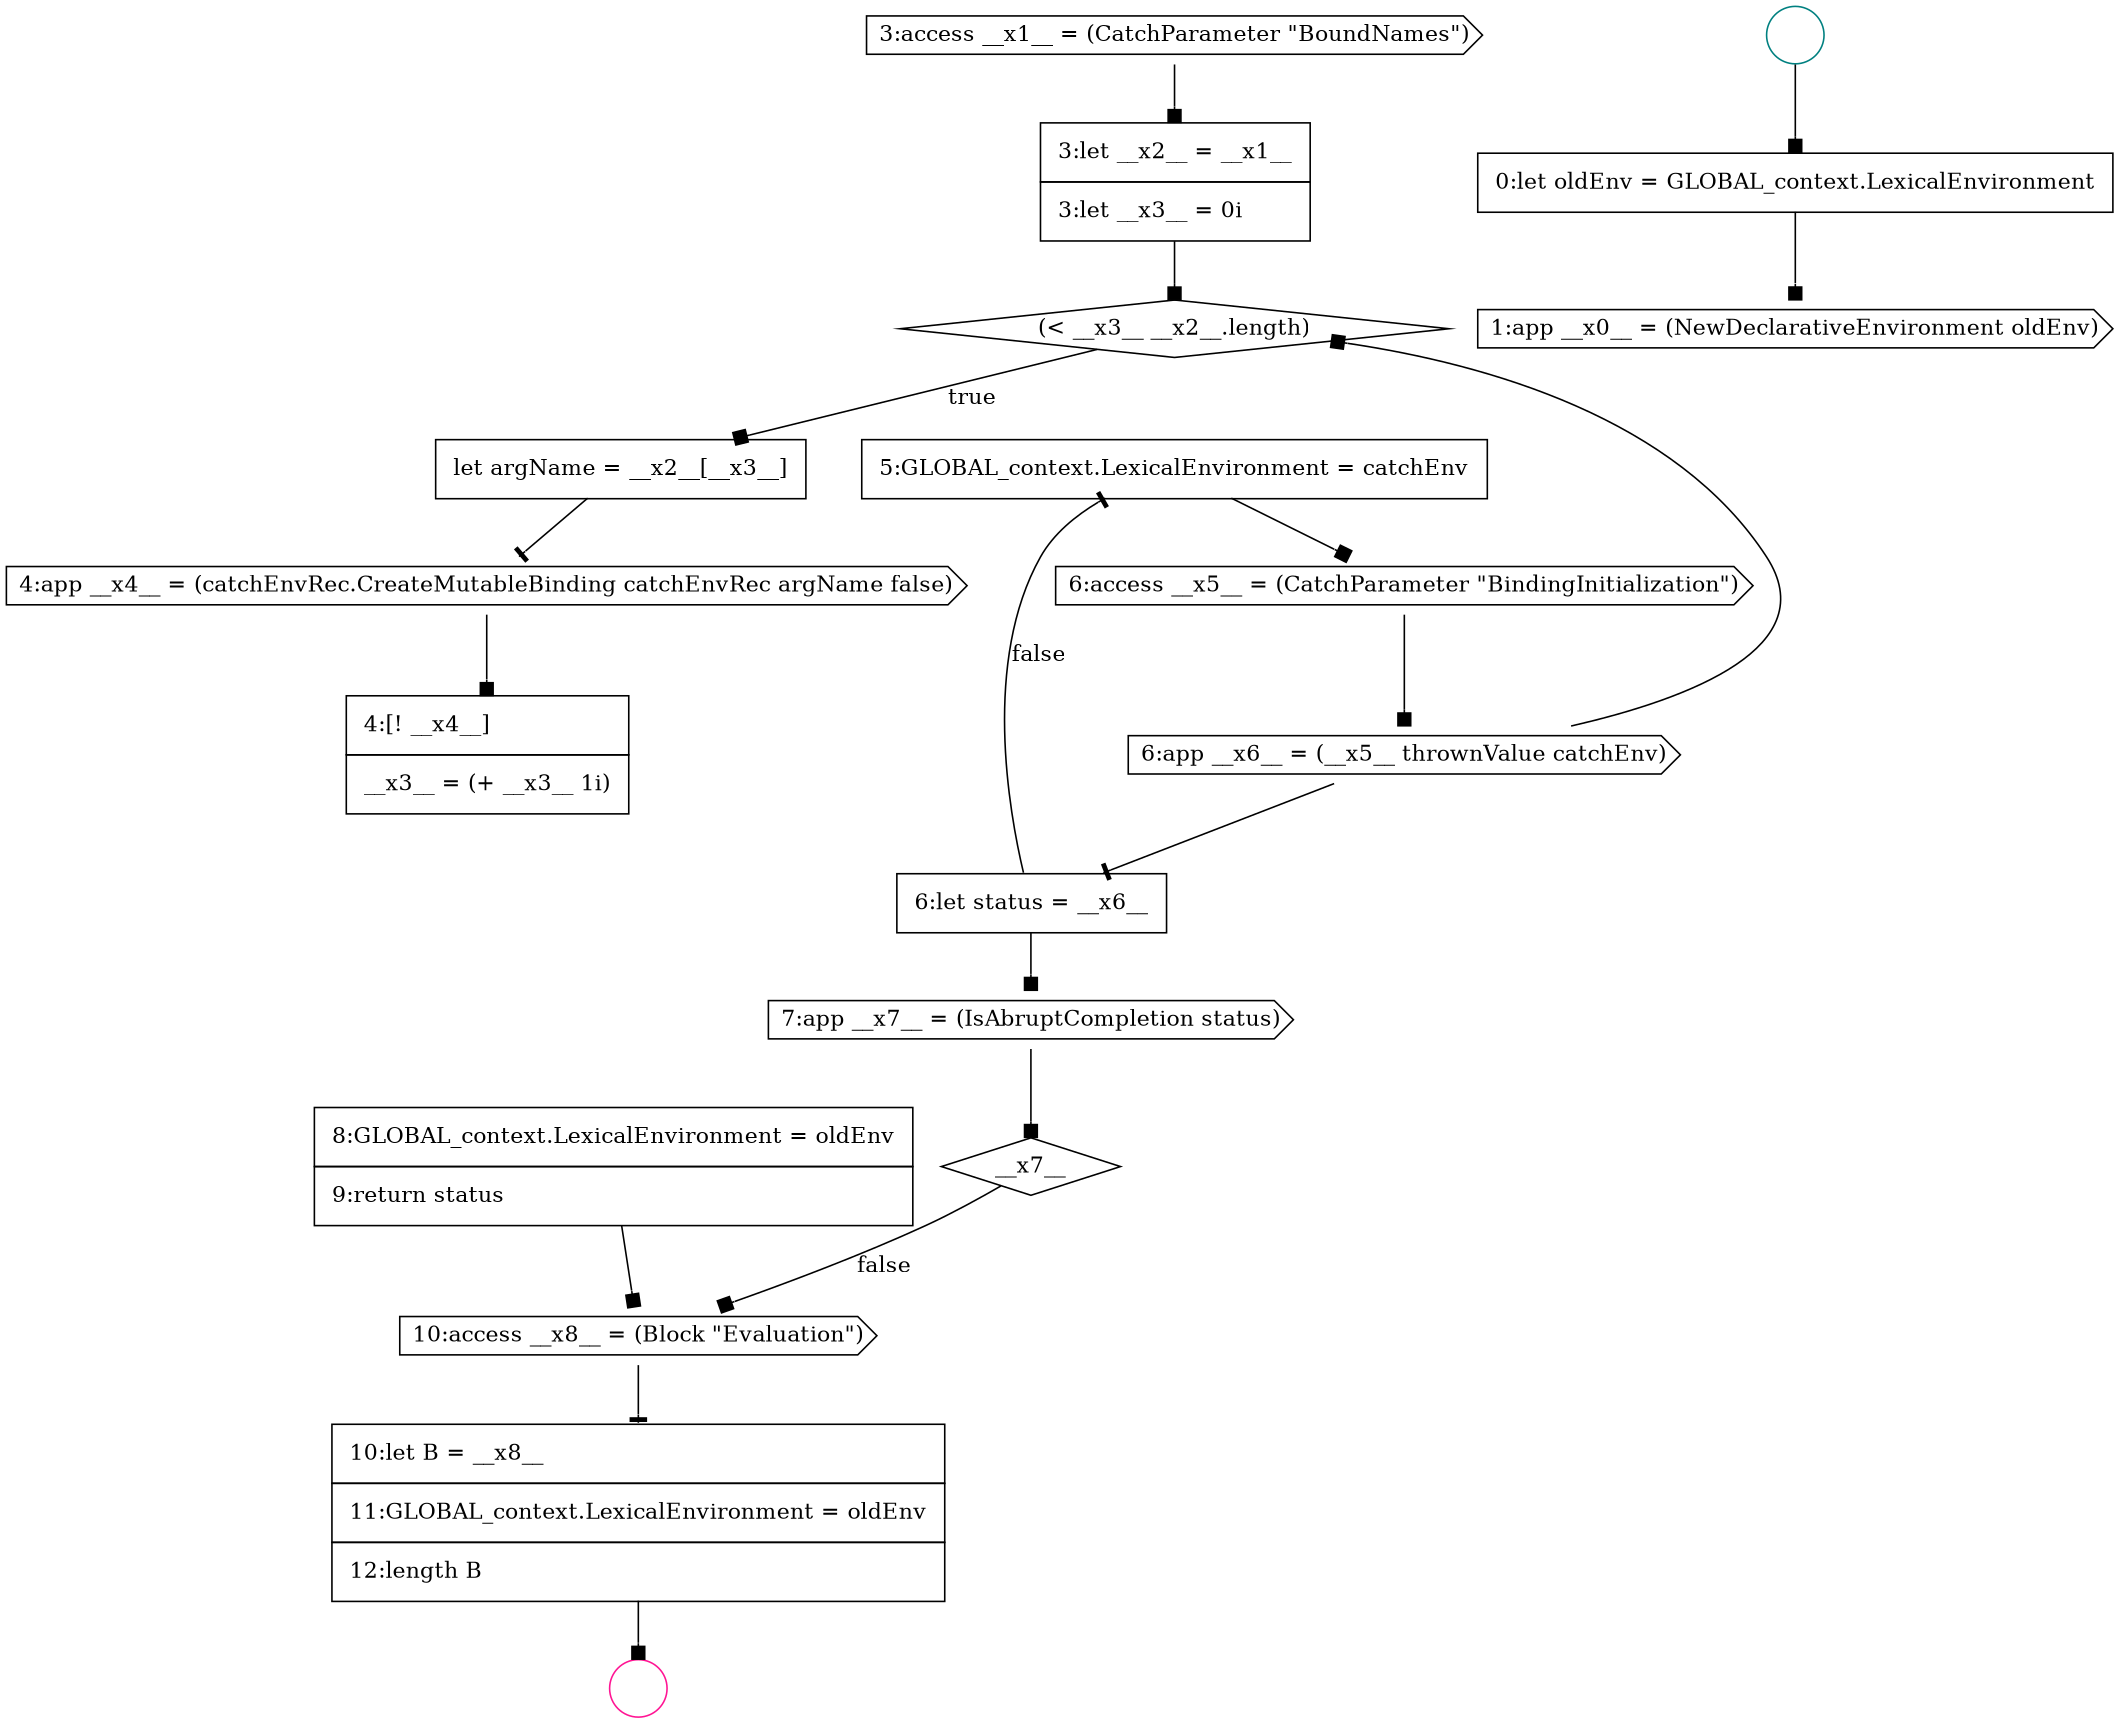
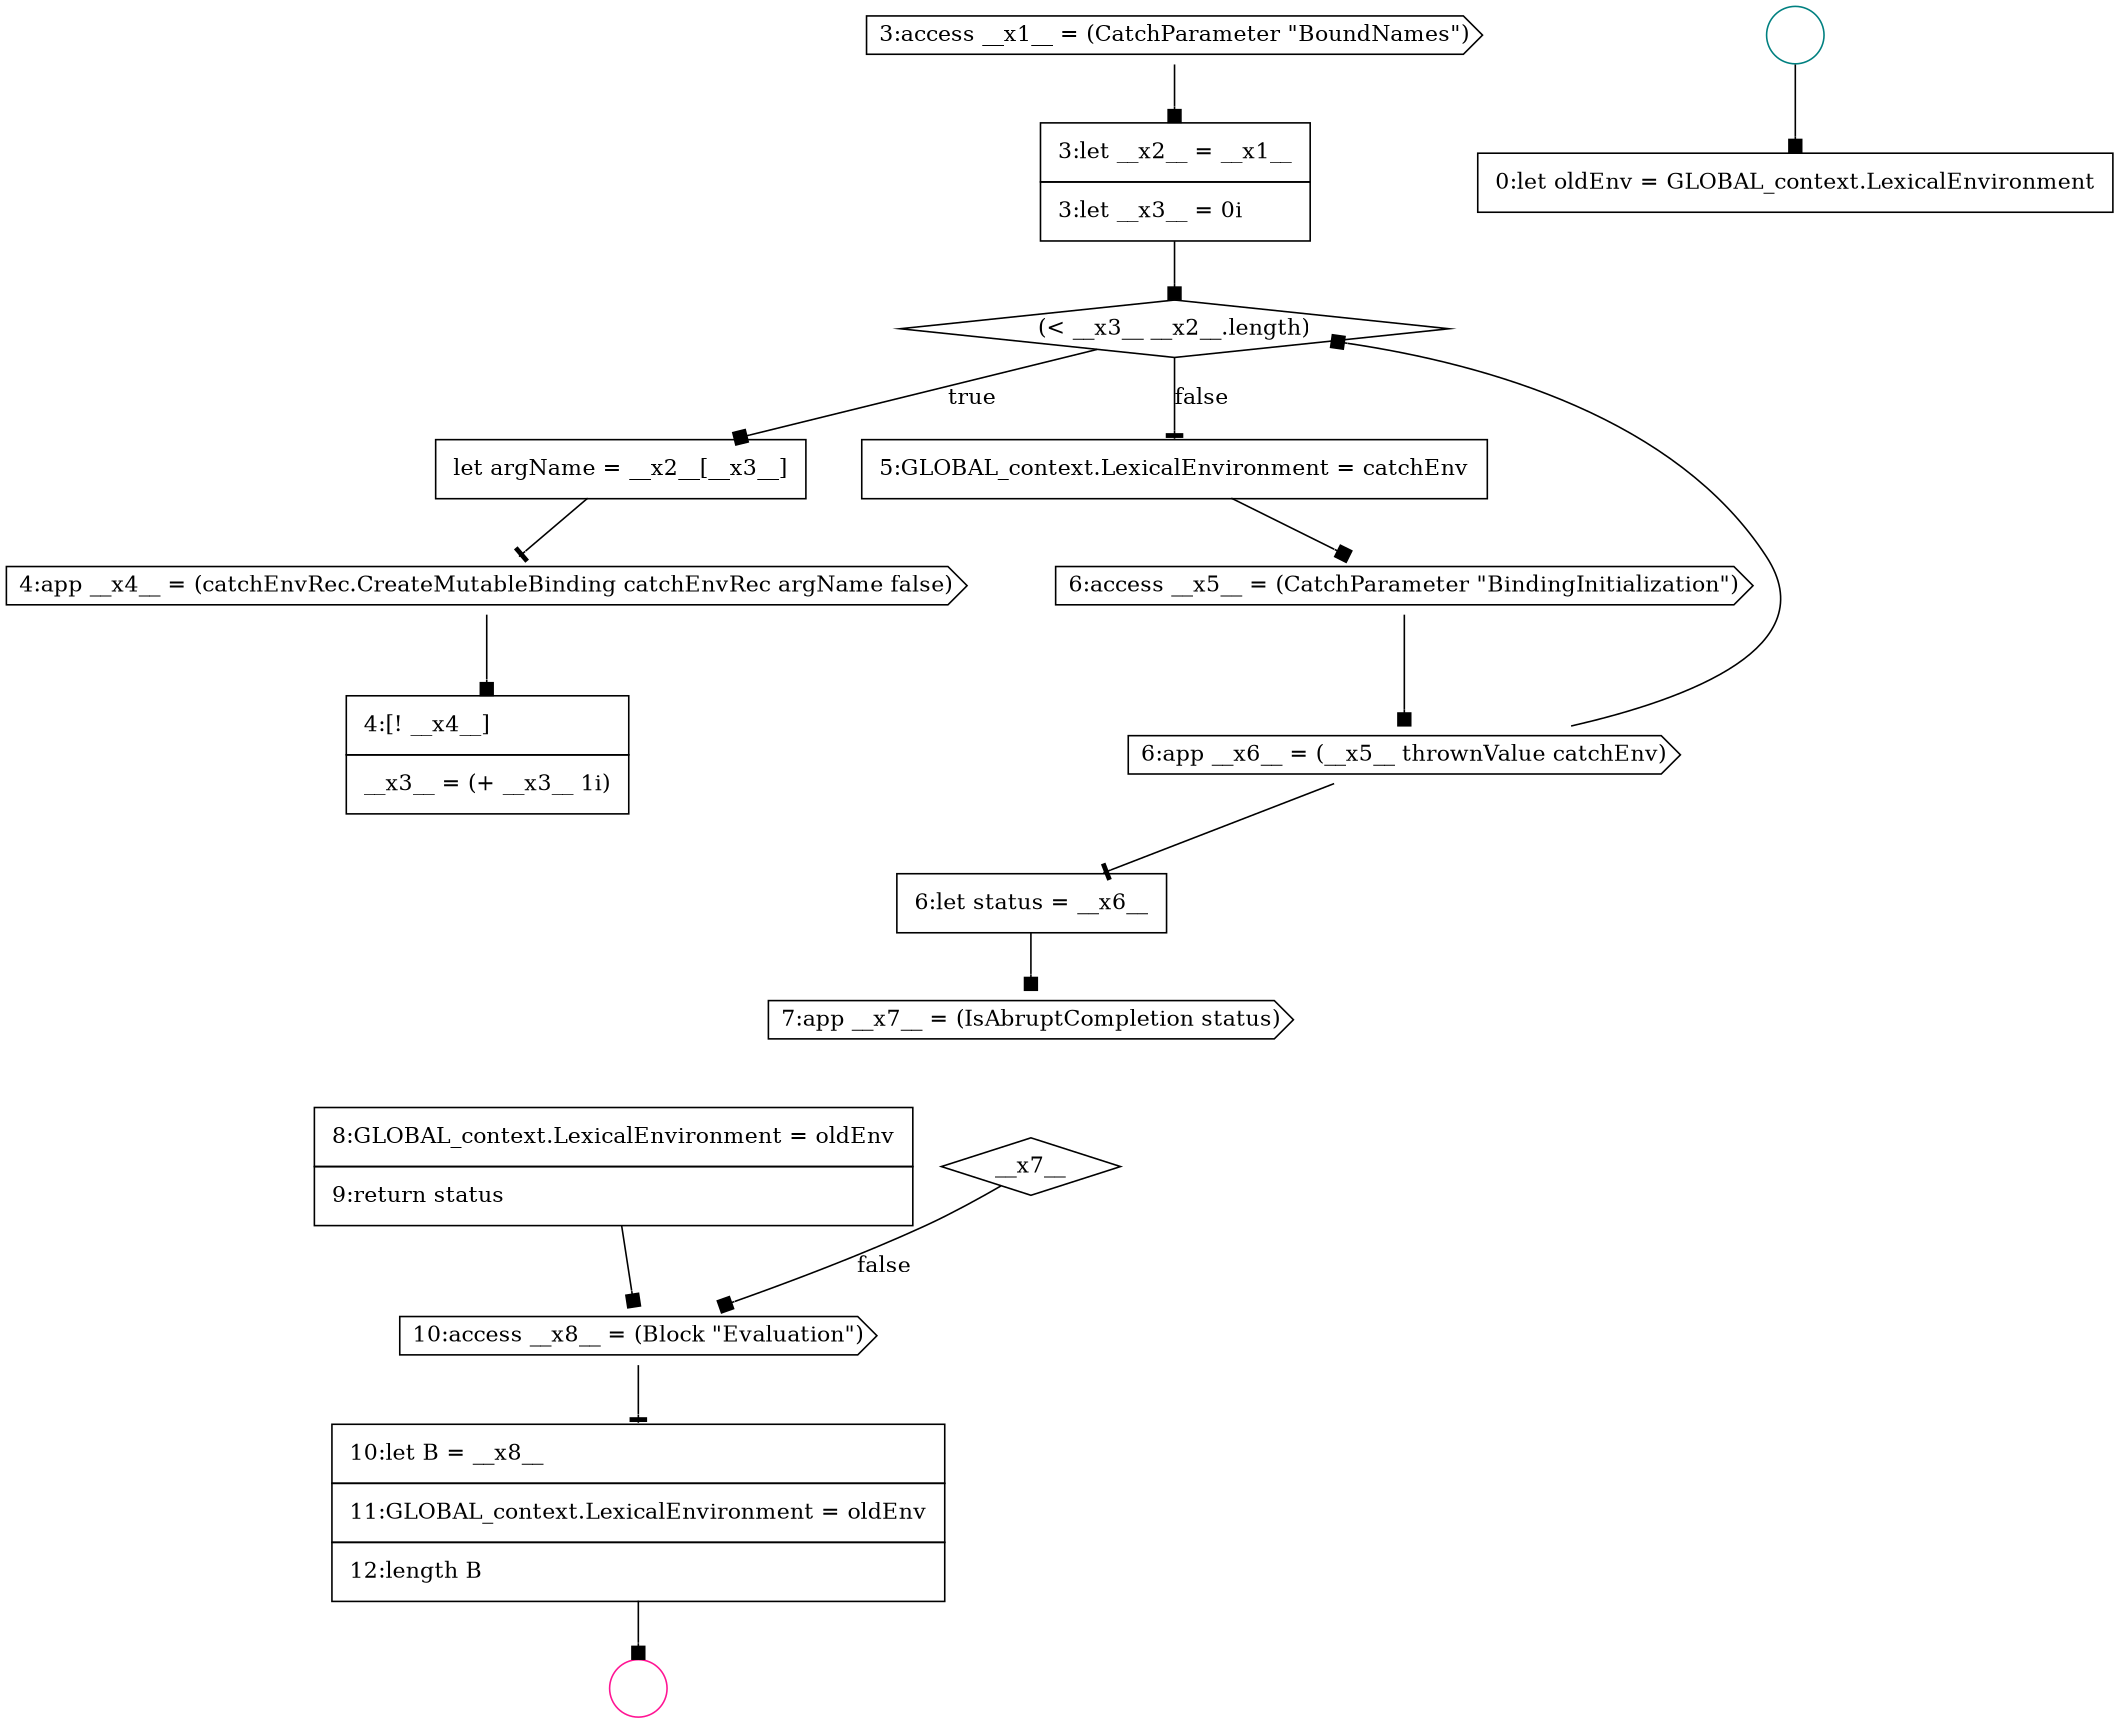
(1795, 329) -> none
(1007, 673) -> (1175, 394)
(1031, 1085) -> none
